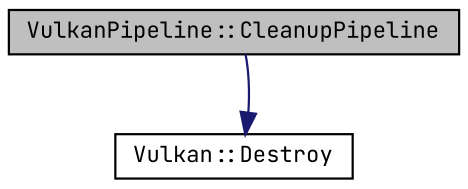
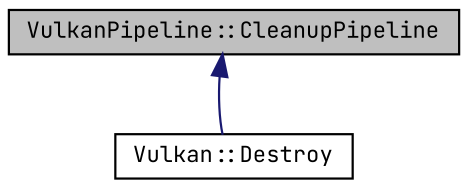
(249, 83) -> (219, 106)
